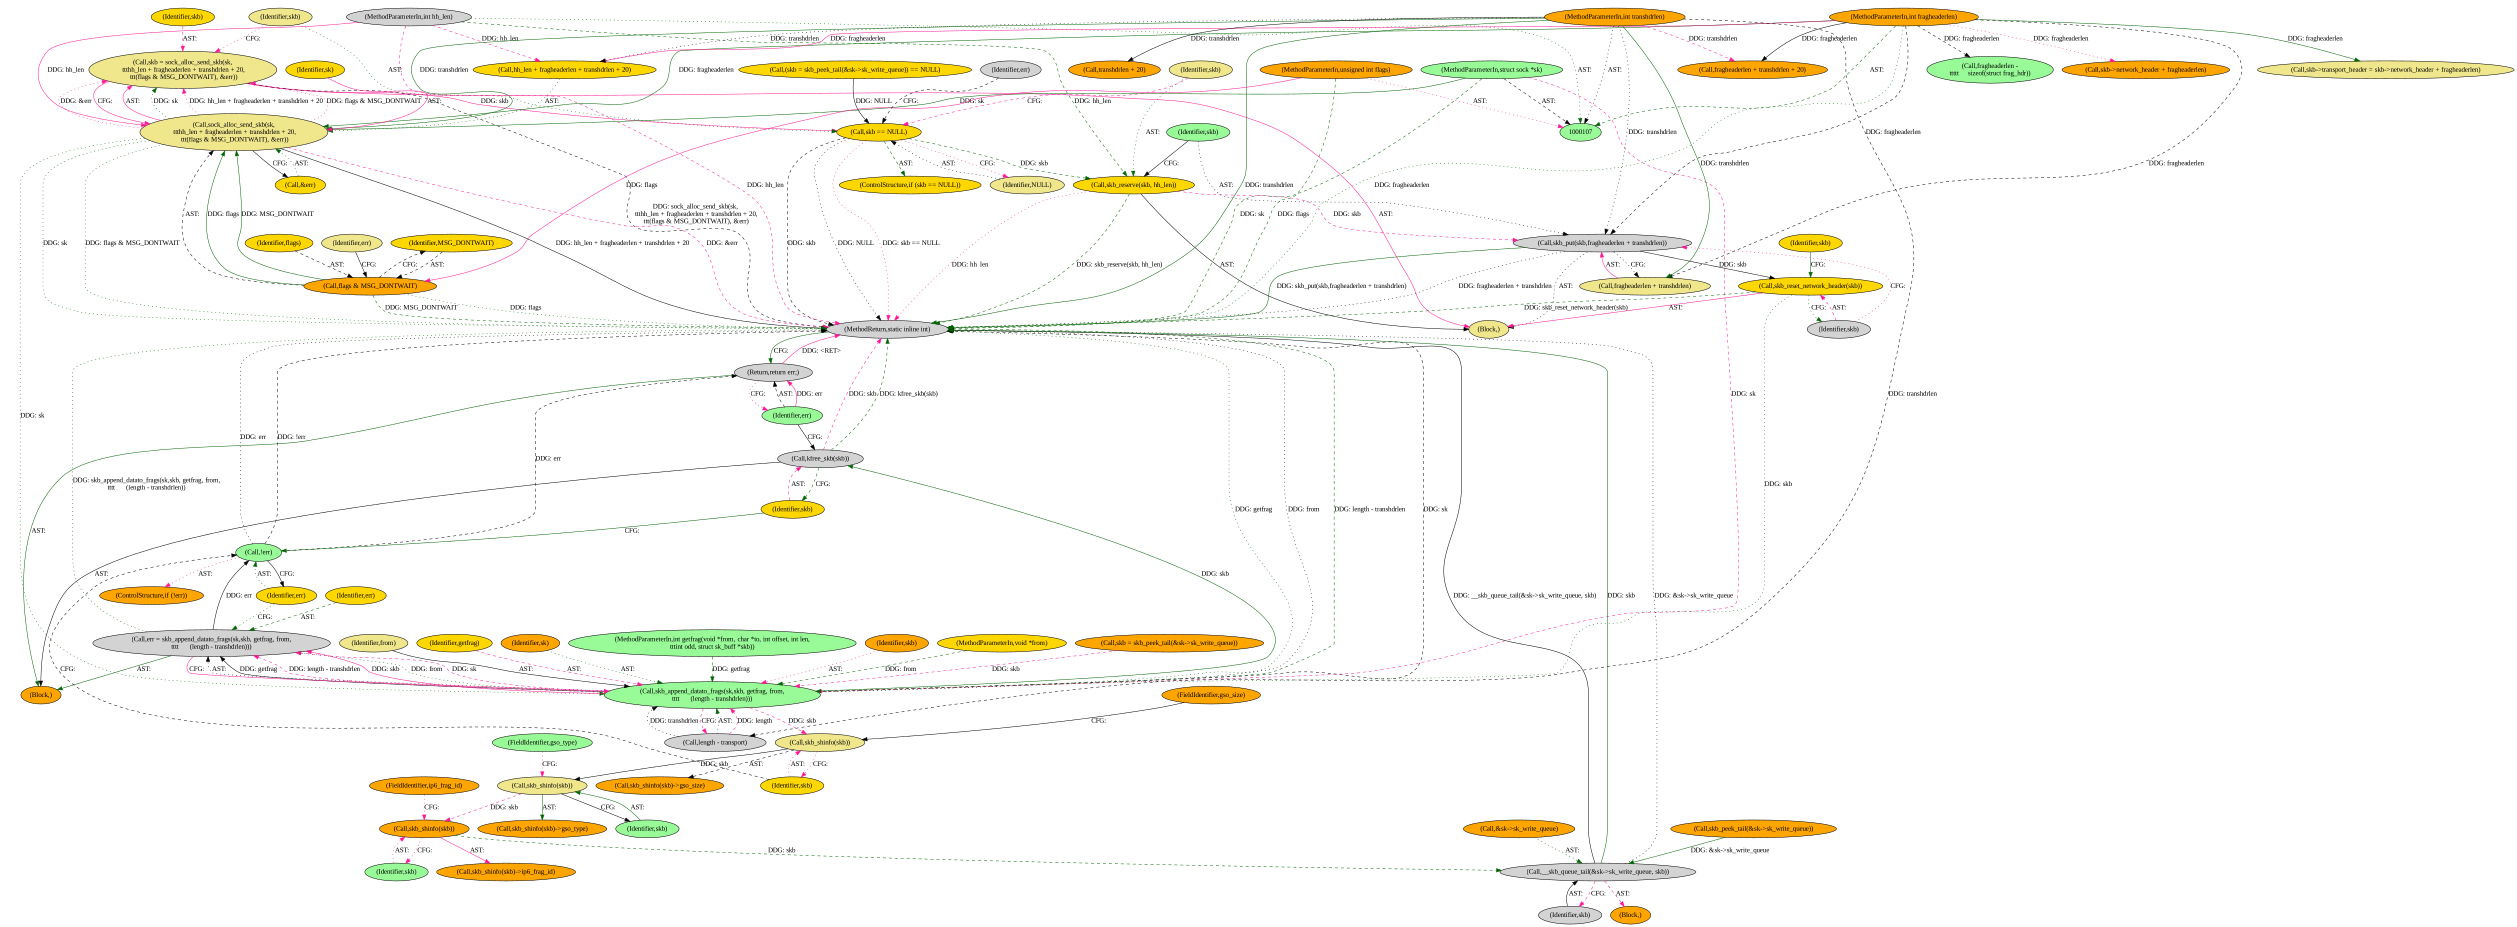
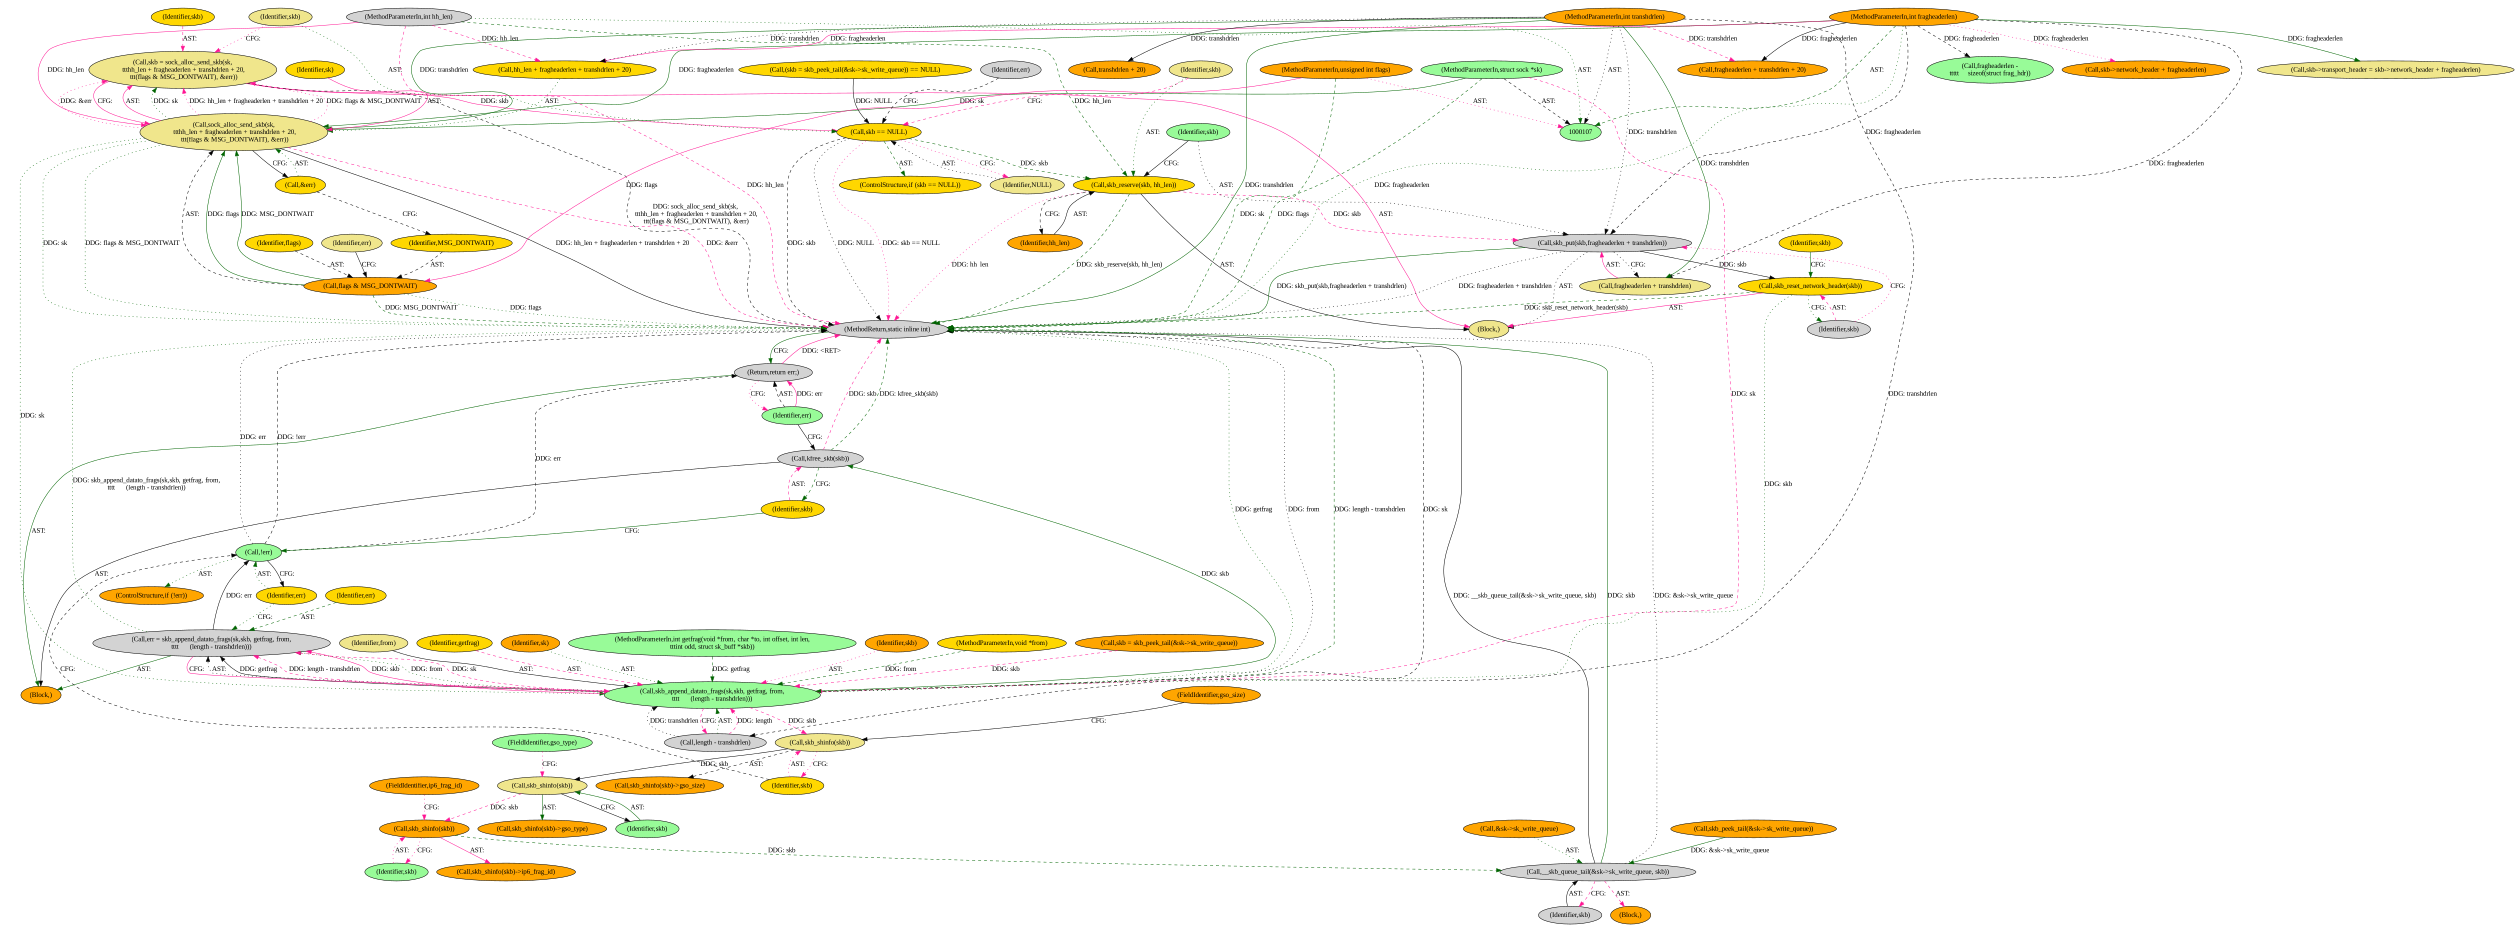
none -> (1045, 243)
(399, 263) -> (371, 212)
(204, 568) -> (204, 568)
(715, 743) -> (715, 743)
